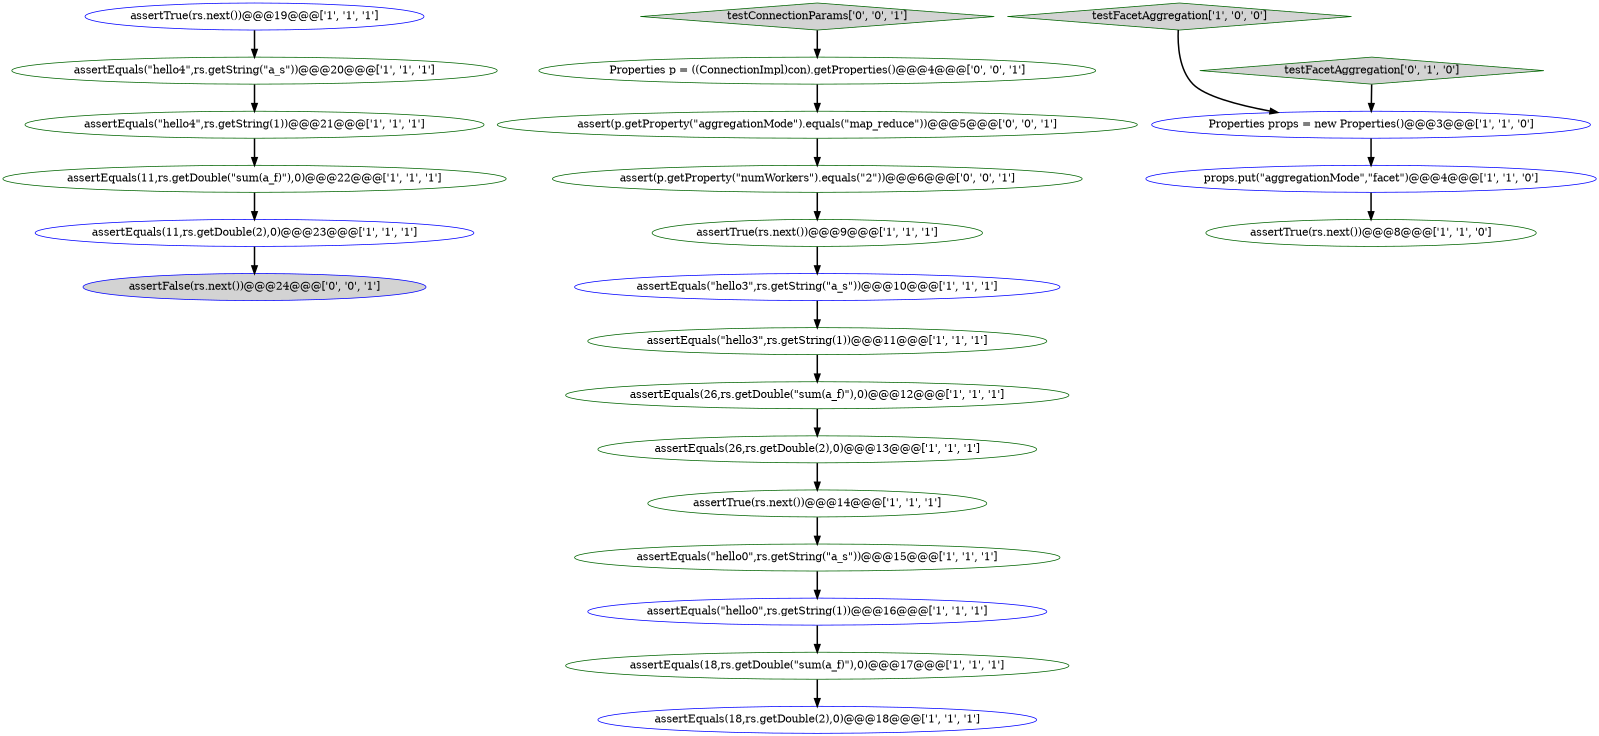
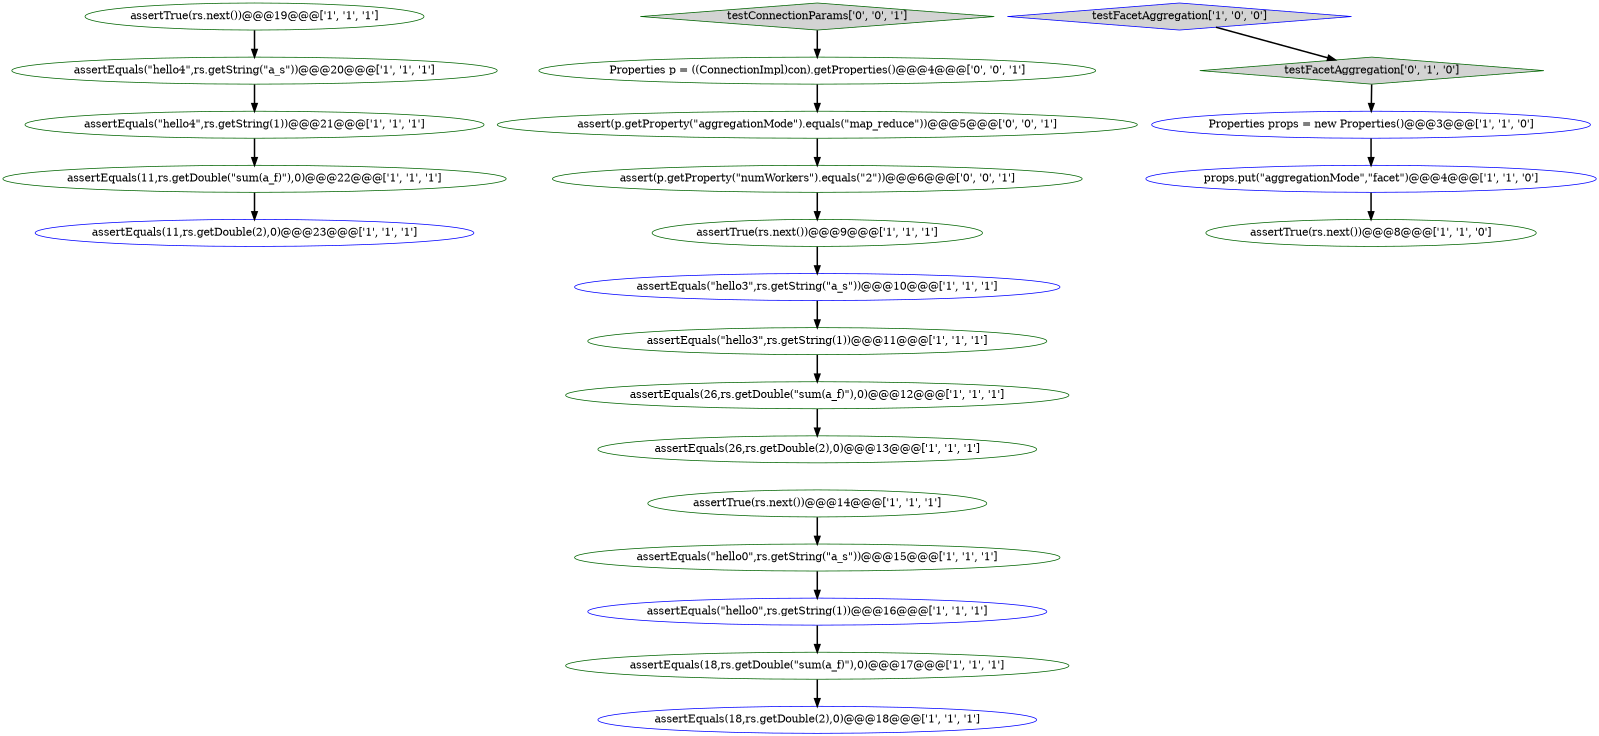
(255, 17) -> (255, 17)
(1179, 17) -> (1179, 17)
(1203, 91) -> (1272, 43)
(255, 287) -> none
(817, 473) -> none
